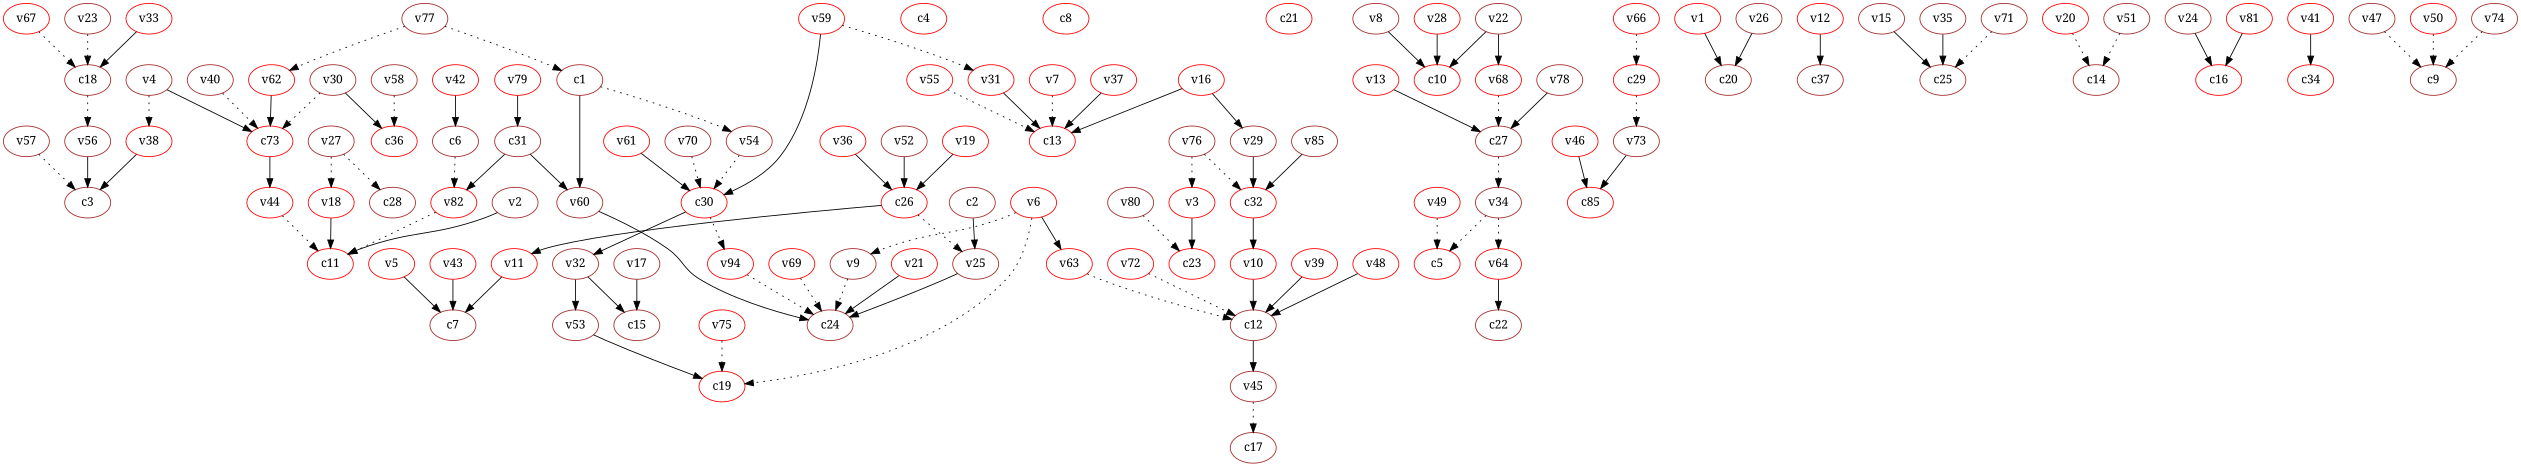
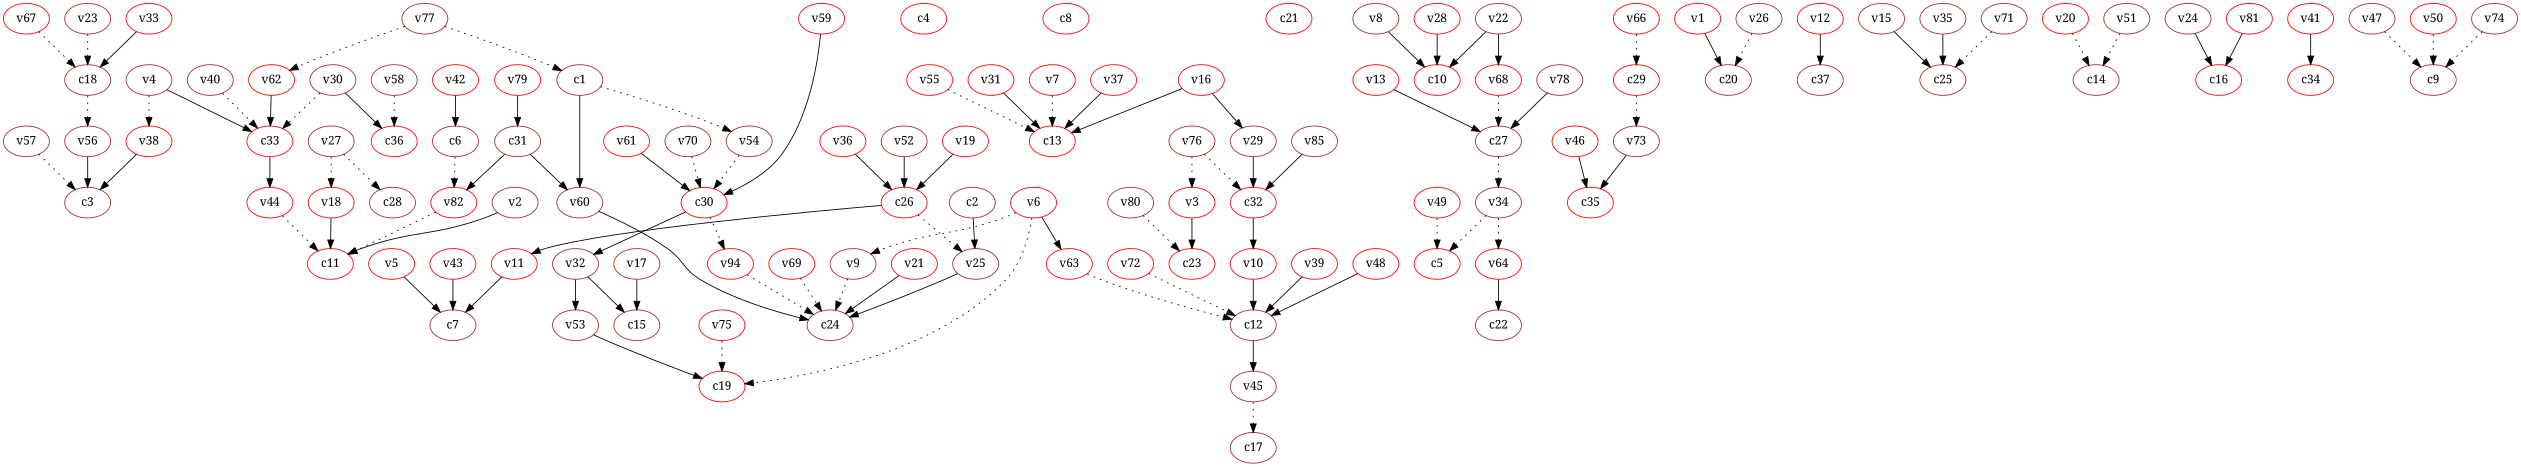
(904, 45) -> none
(1746, 46) -> (1746, 46)
(270, 141) -> (270, 141)
(1590, 203) -> (1590, 203)
